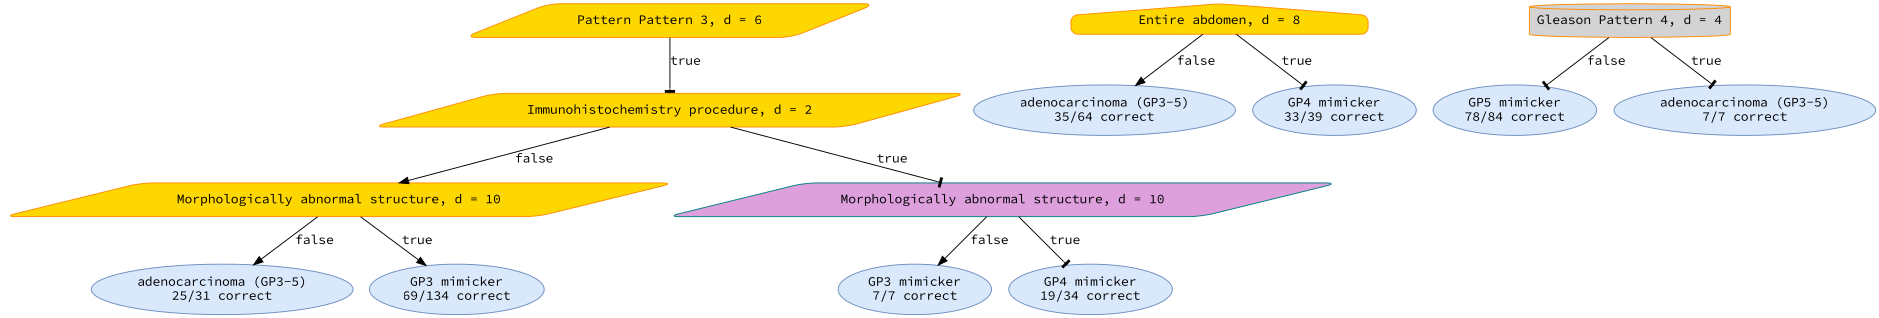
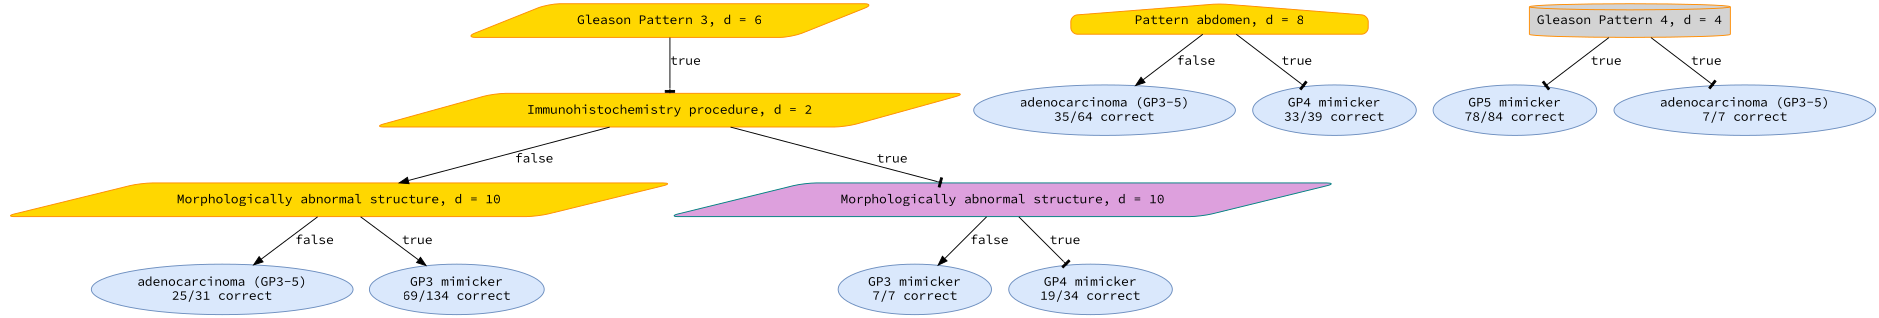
(670, 21) -> (670, 21)
(1220, 21) -> (1220, 21)
(1607, 61) -> (1607, 61)
